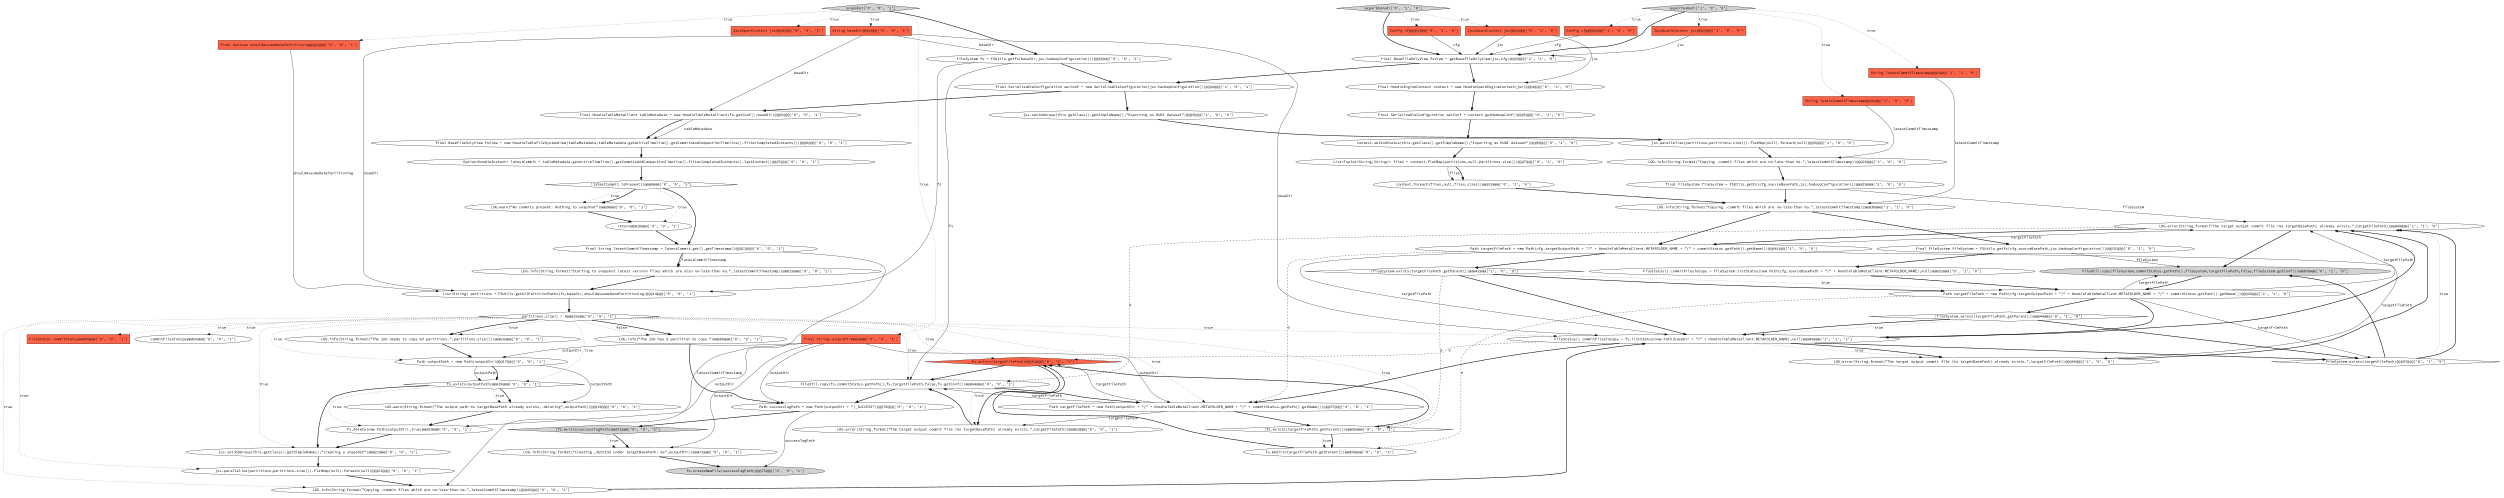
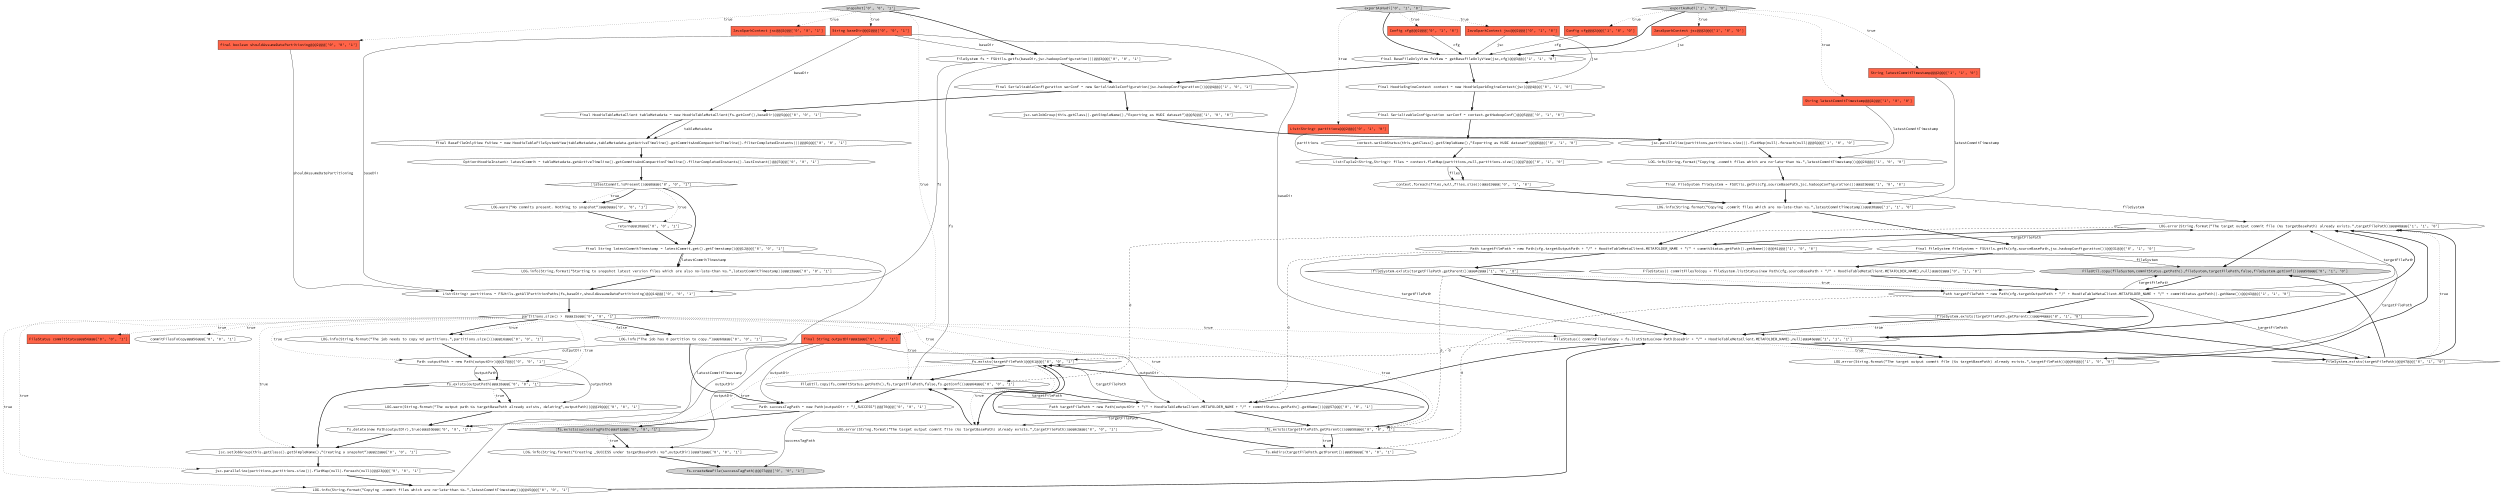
none -> (1338, 129)
(1023, 362) -> (1023, 362)
(367, 393) -> (725, 403)
